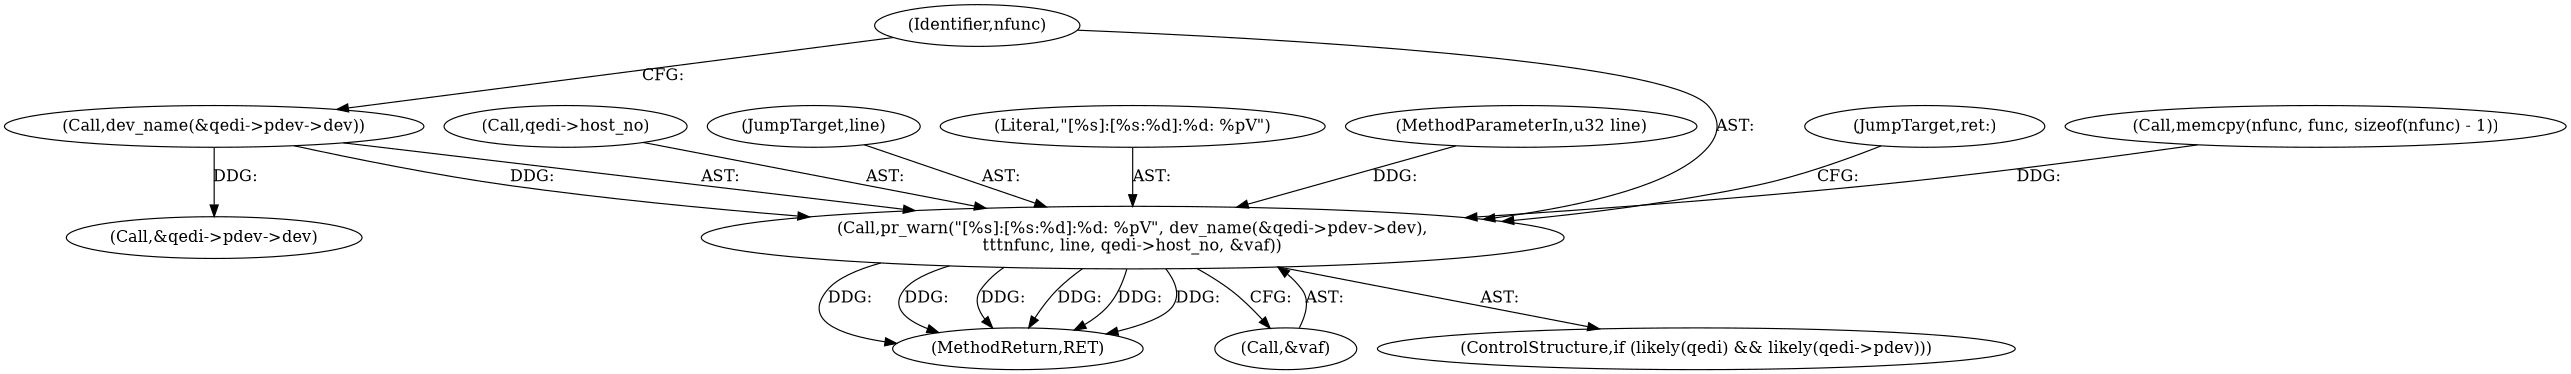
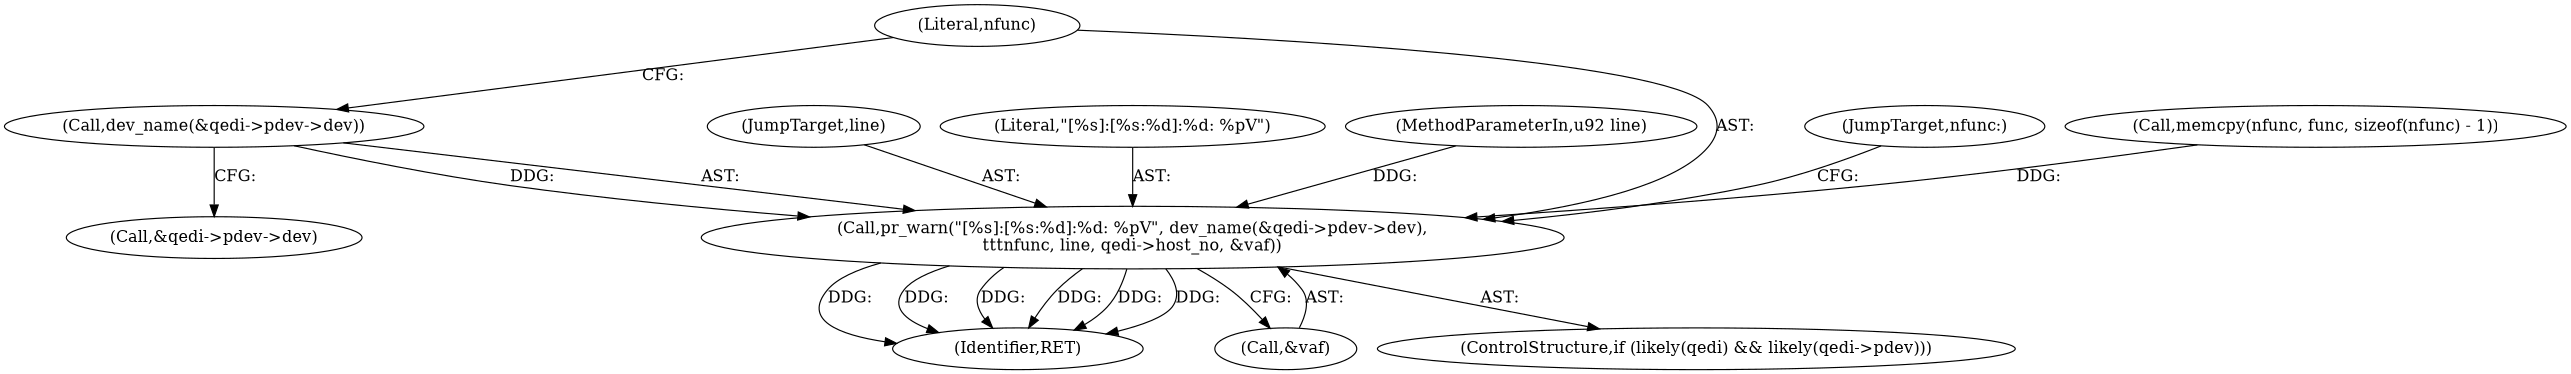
(977, 26) -> (977, 26)
(566, 126) -> none
(1521, 126) -> (1521, 126)
(1925, 126) -> (1925, 126)
(238, 177) -> (238, 177)
(1018, 349) -> (1018, 349)
